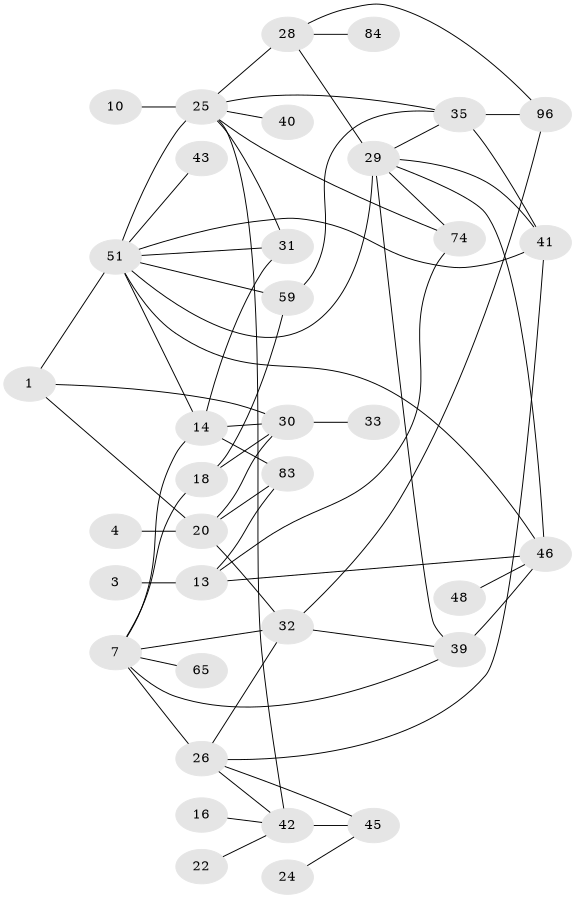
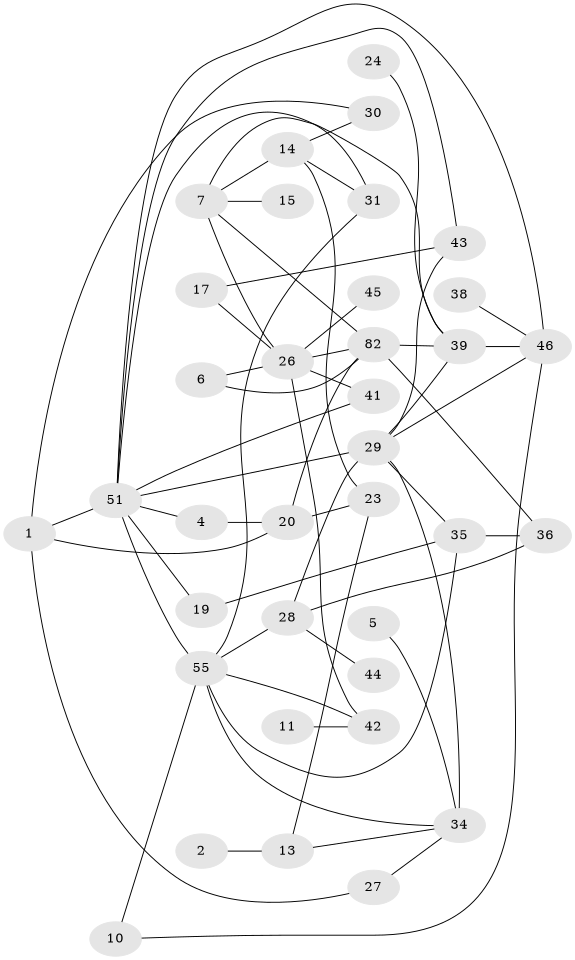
(374, 34) -> (374, 675)
(202, 107) -> (202, 669)
(546, 115) -> (546, 536)
(288, 122) -> none
(476, 177) -> (416, 355)
(506, 177) -> none
(460, 239) -> (460, 825)
none -> (202, 290)
(288, 298) -> (202, 610)
(159, 343) -> (159, 511)
none -> (202, 380)
(374, 422) -> none
(288, 474) -> (374, 499)
(245, 477) -> none
(202, 480) -> none
(374, 569) -> (511, 806)
(116, 583) -> (202, 851)
(460, 598) -> (460, 295)
none -> (374, 624)
(288, 627) -> (374, 345)
(202, 671) -> (288, 201)
(202, 815) -> (288, 727)
(331, 826) -> none
(331, 851) -> (418, 191)
(202, 867) -> none
none -> (374, 887)
